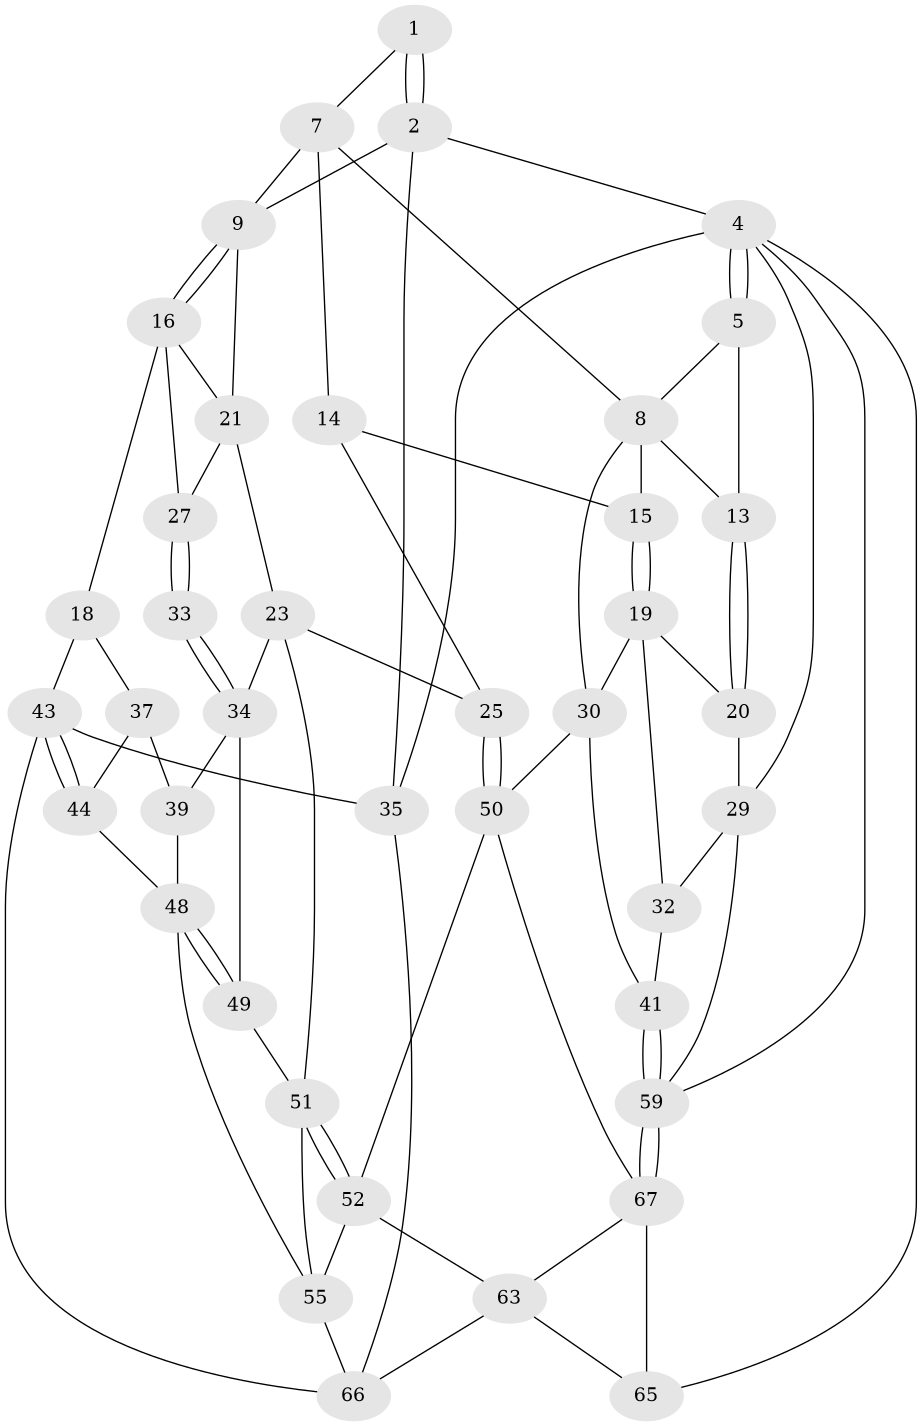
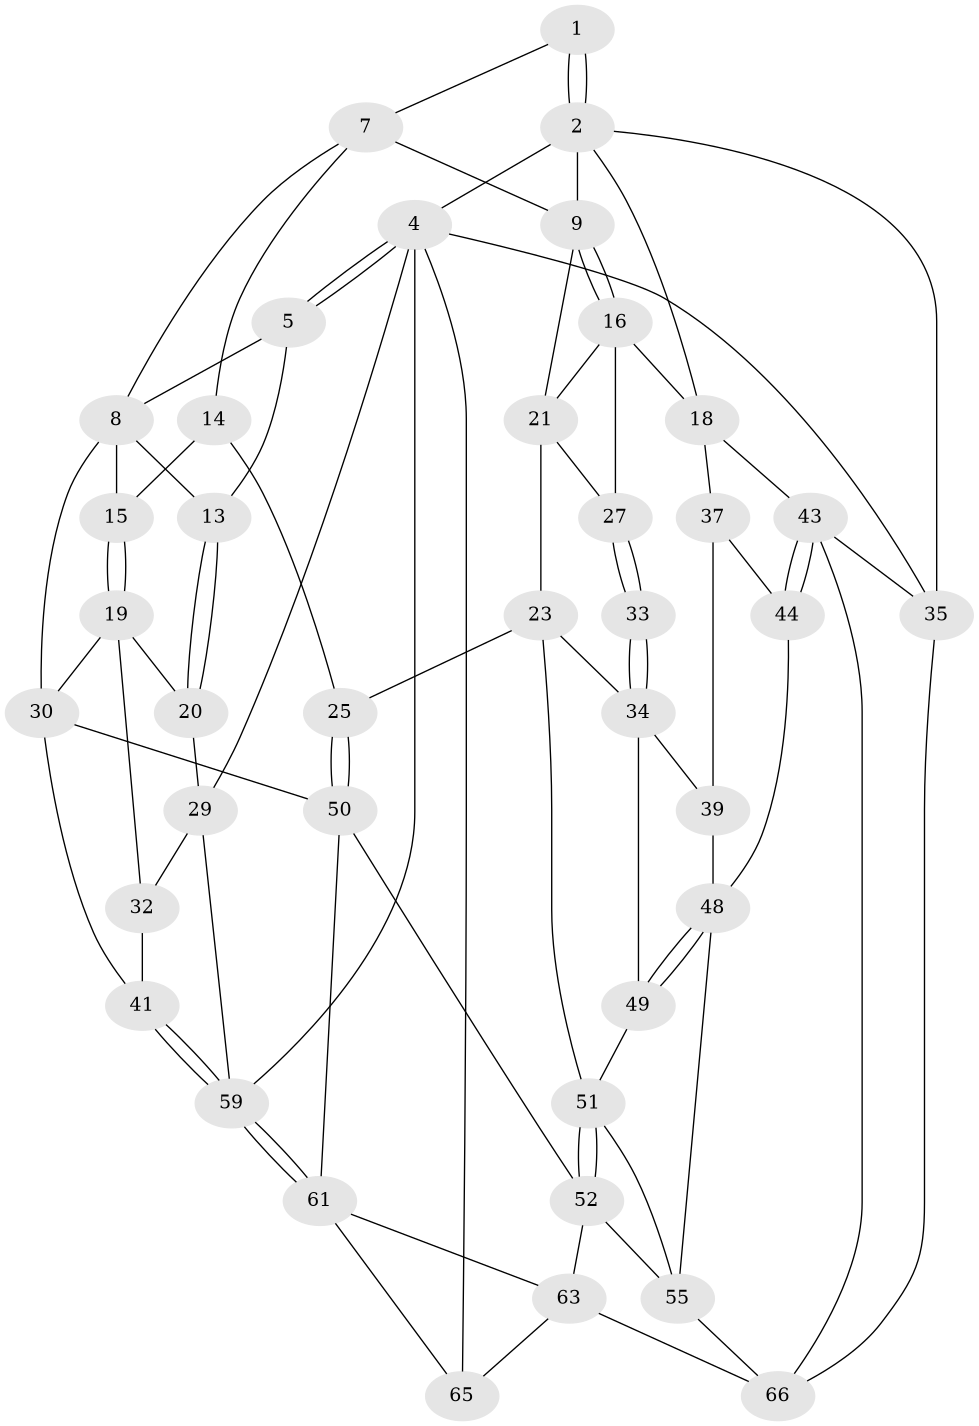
none -> (656, 268)
(647, 1201) -> (320, 1201)
